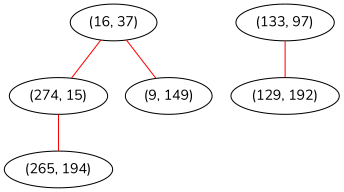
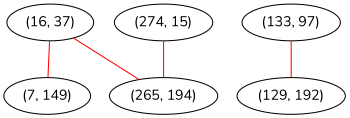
(86, 59) -> (106, 59)
(169, 96) -> (47, 96)
